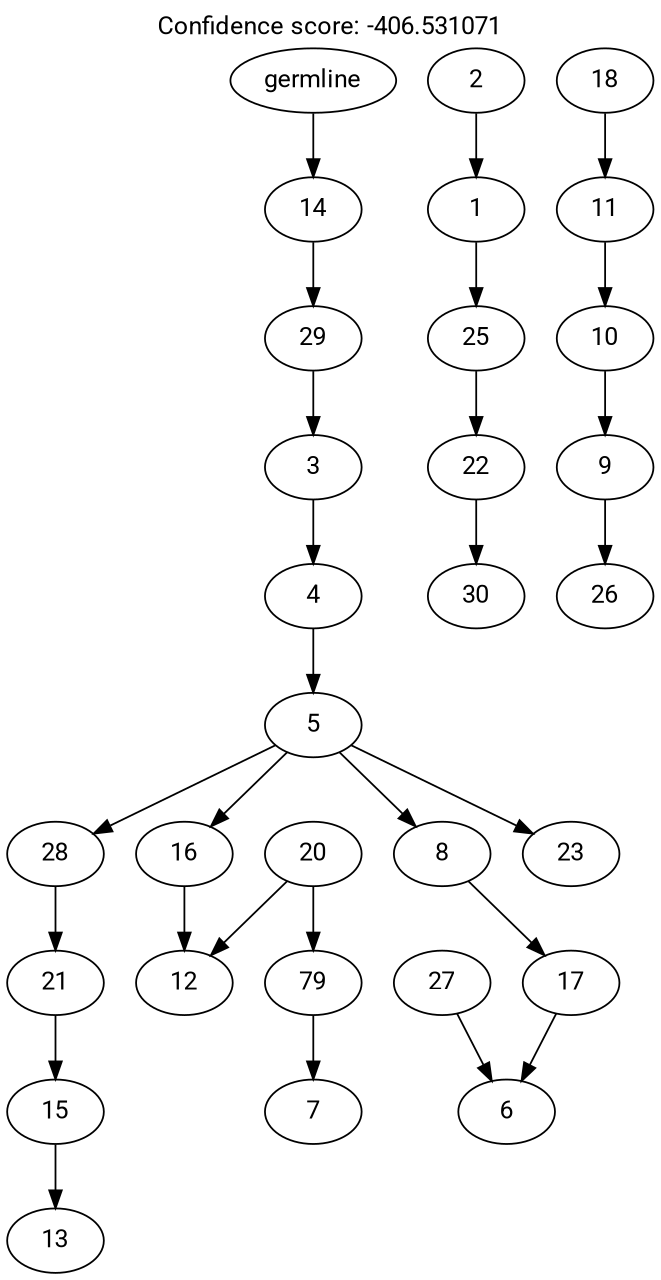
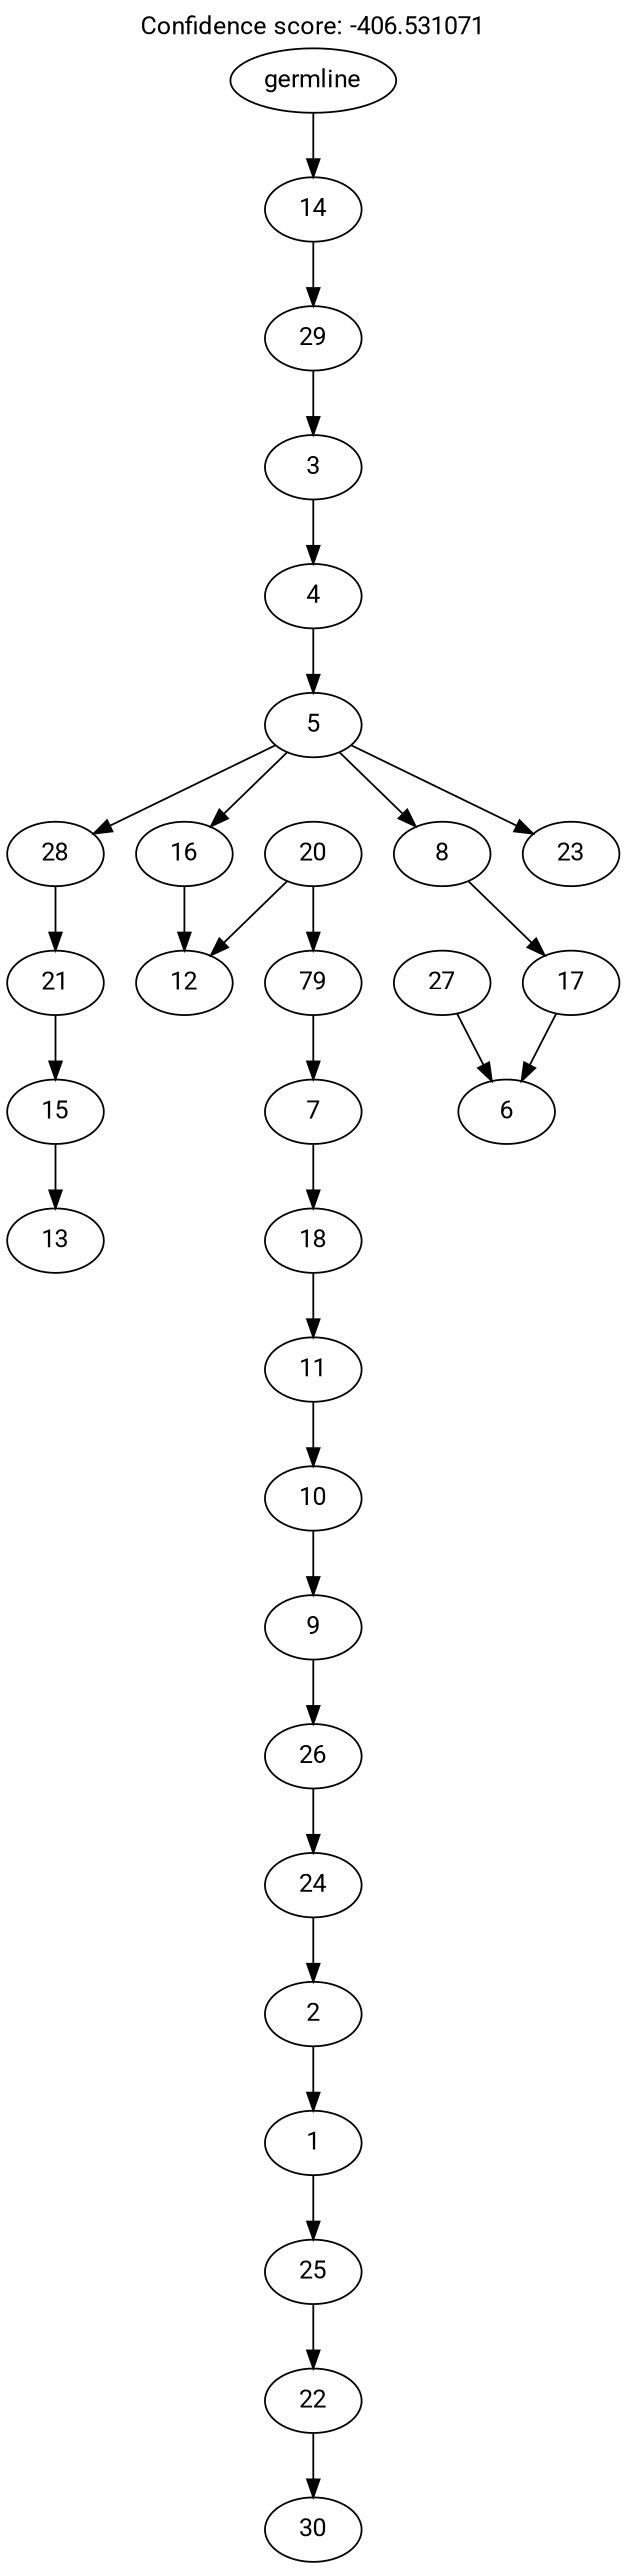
none -> (313, 1167)
none -> (313, 1885)
